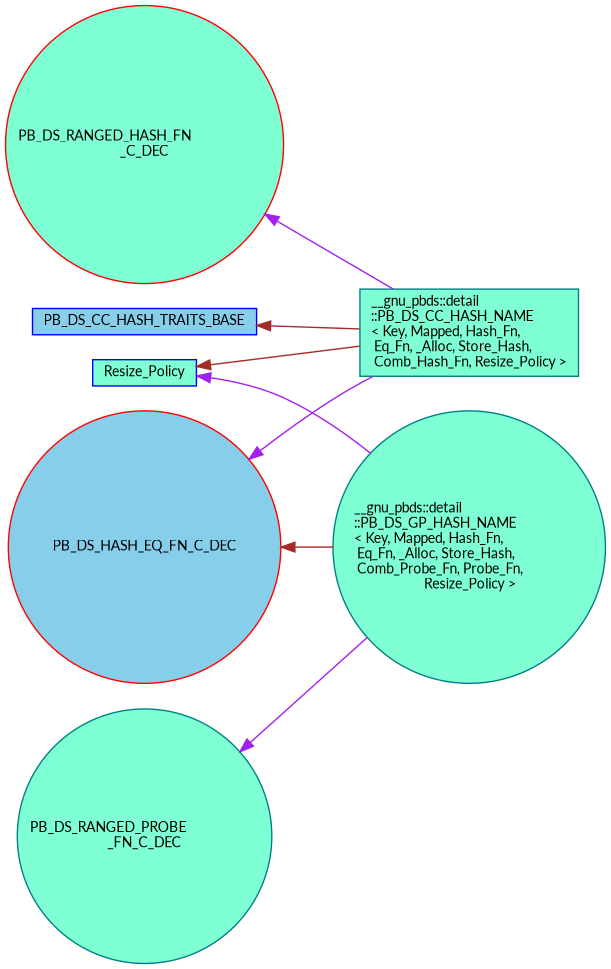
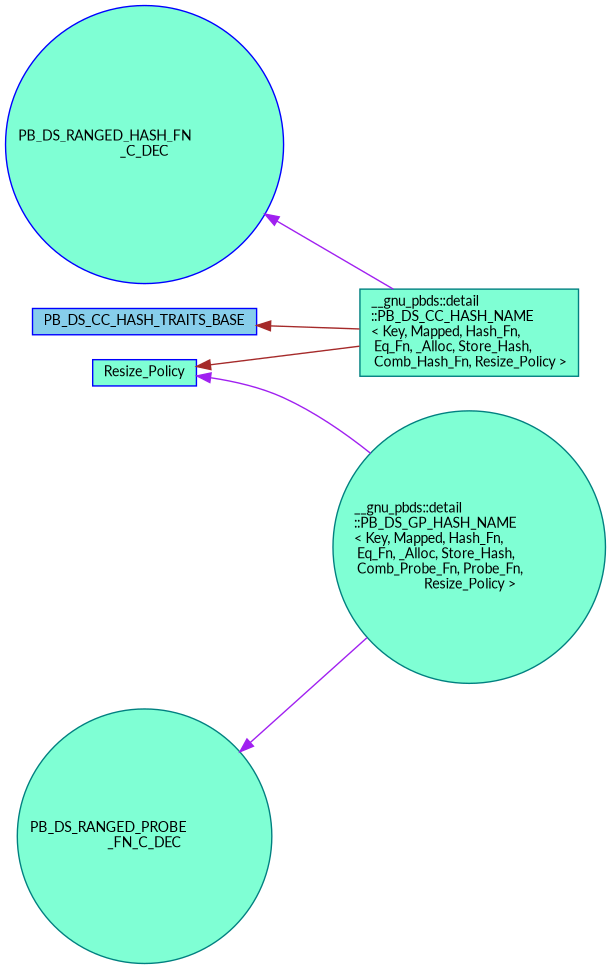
(145, 145) -> (145, 145)
(145, 547) -> none
